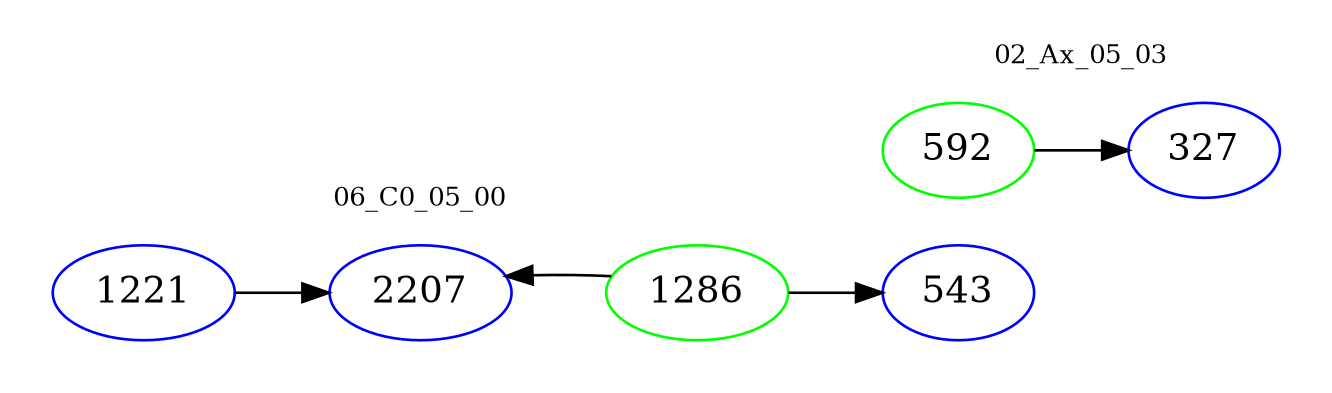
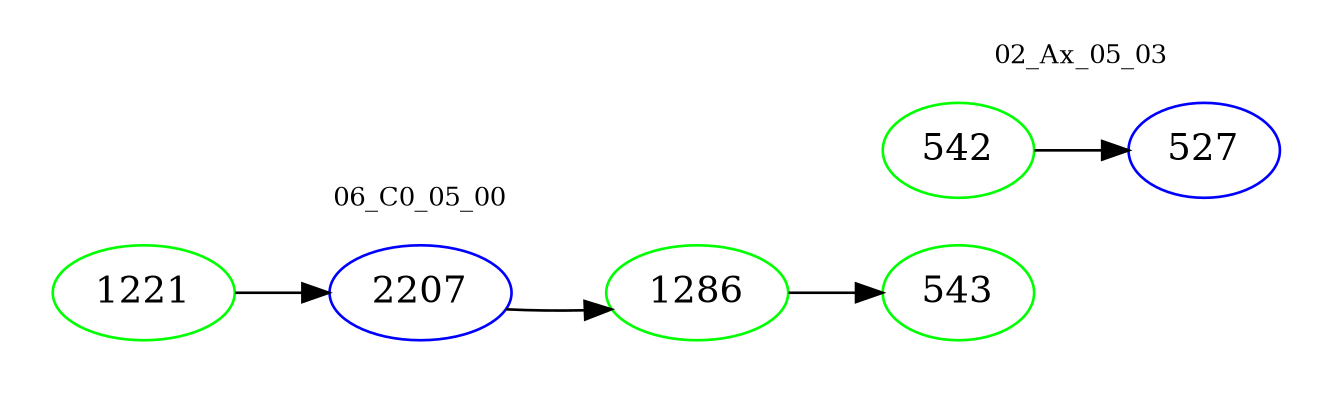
(958, 150) -> (958, 150)
(1204, 150) -> (1204, 150)
(572, 275) -> (545, 310)
(144, 293) -> (144, 293)
(958, 293) -> (958, 293)
